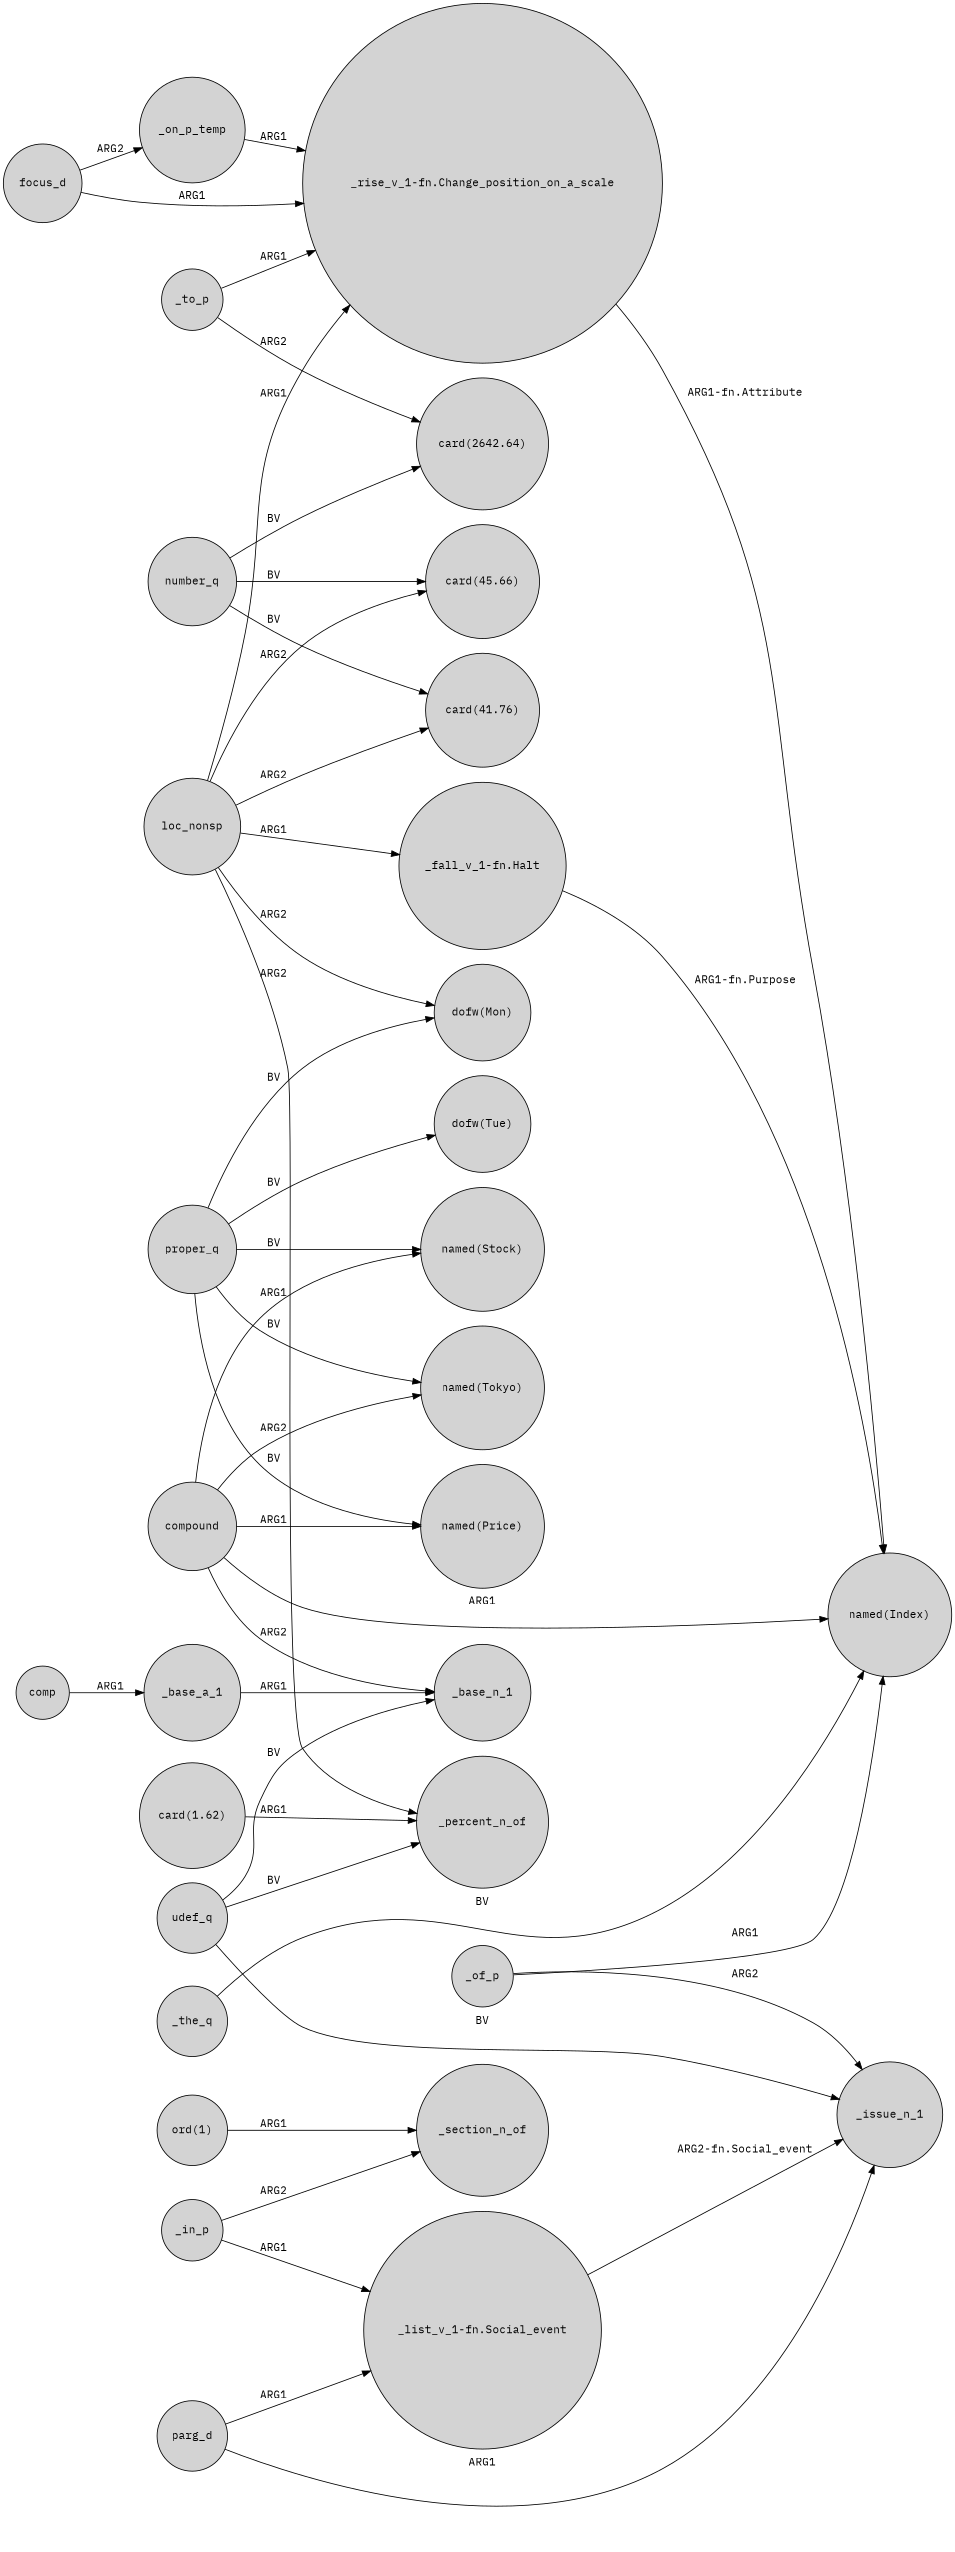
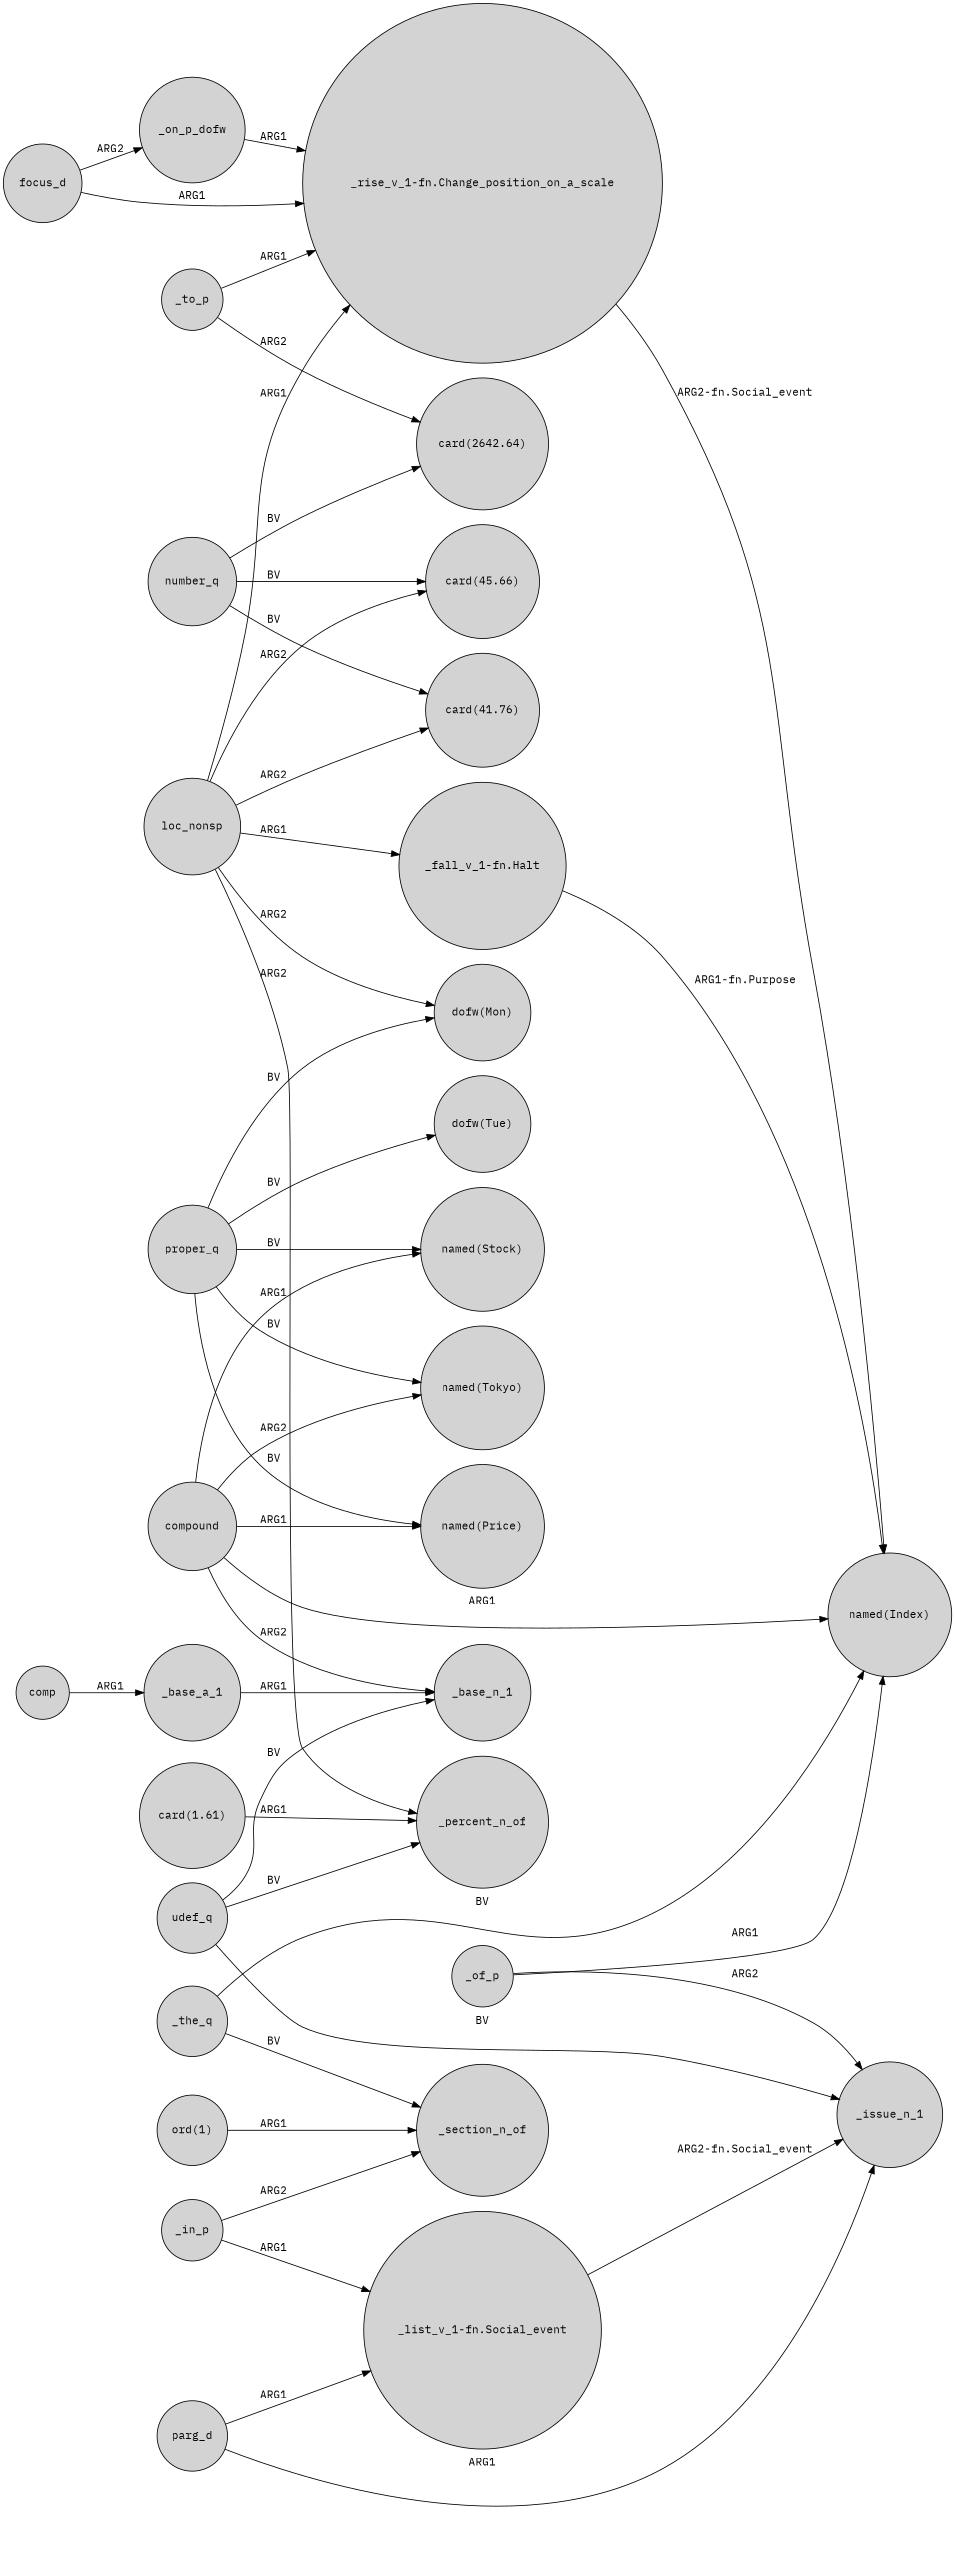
(192, 130) -> (192, 130)
(745, 393) -> (745, 393)
(192, 1816) -> (192, 1816)
none -> (319, 2069)
